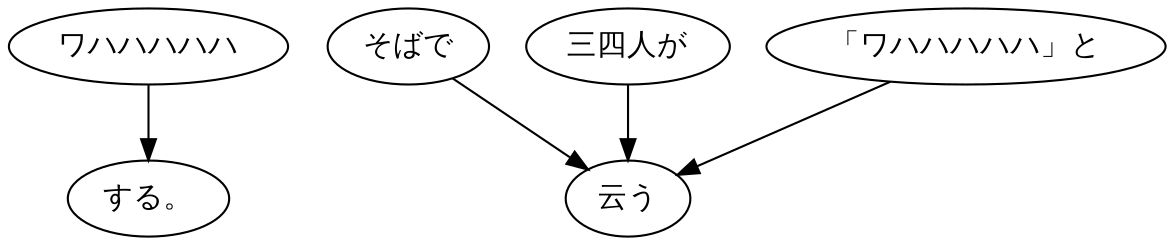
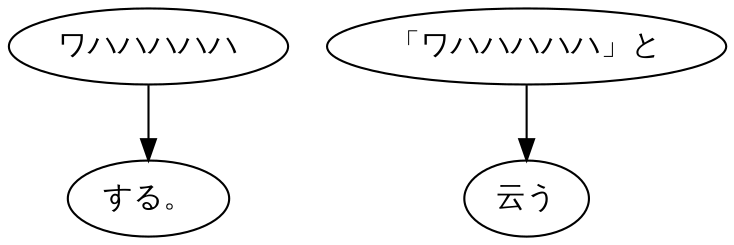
(408, 46) -> none
(628, 46) -> none
